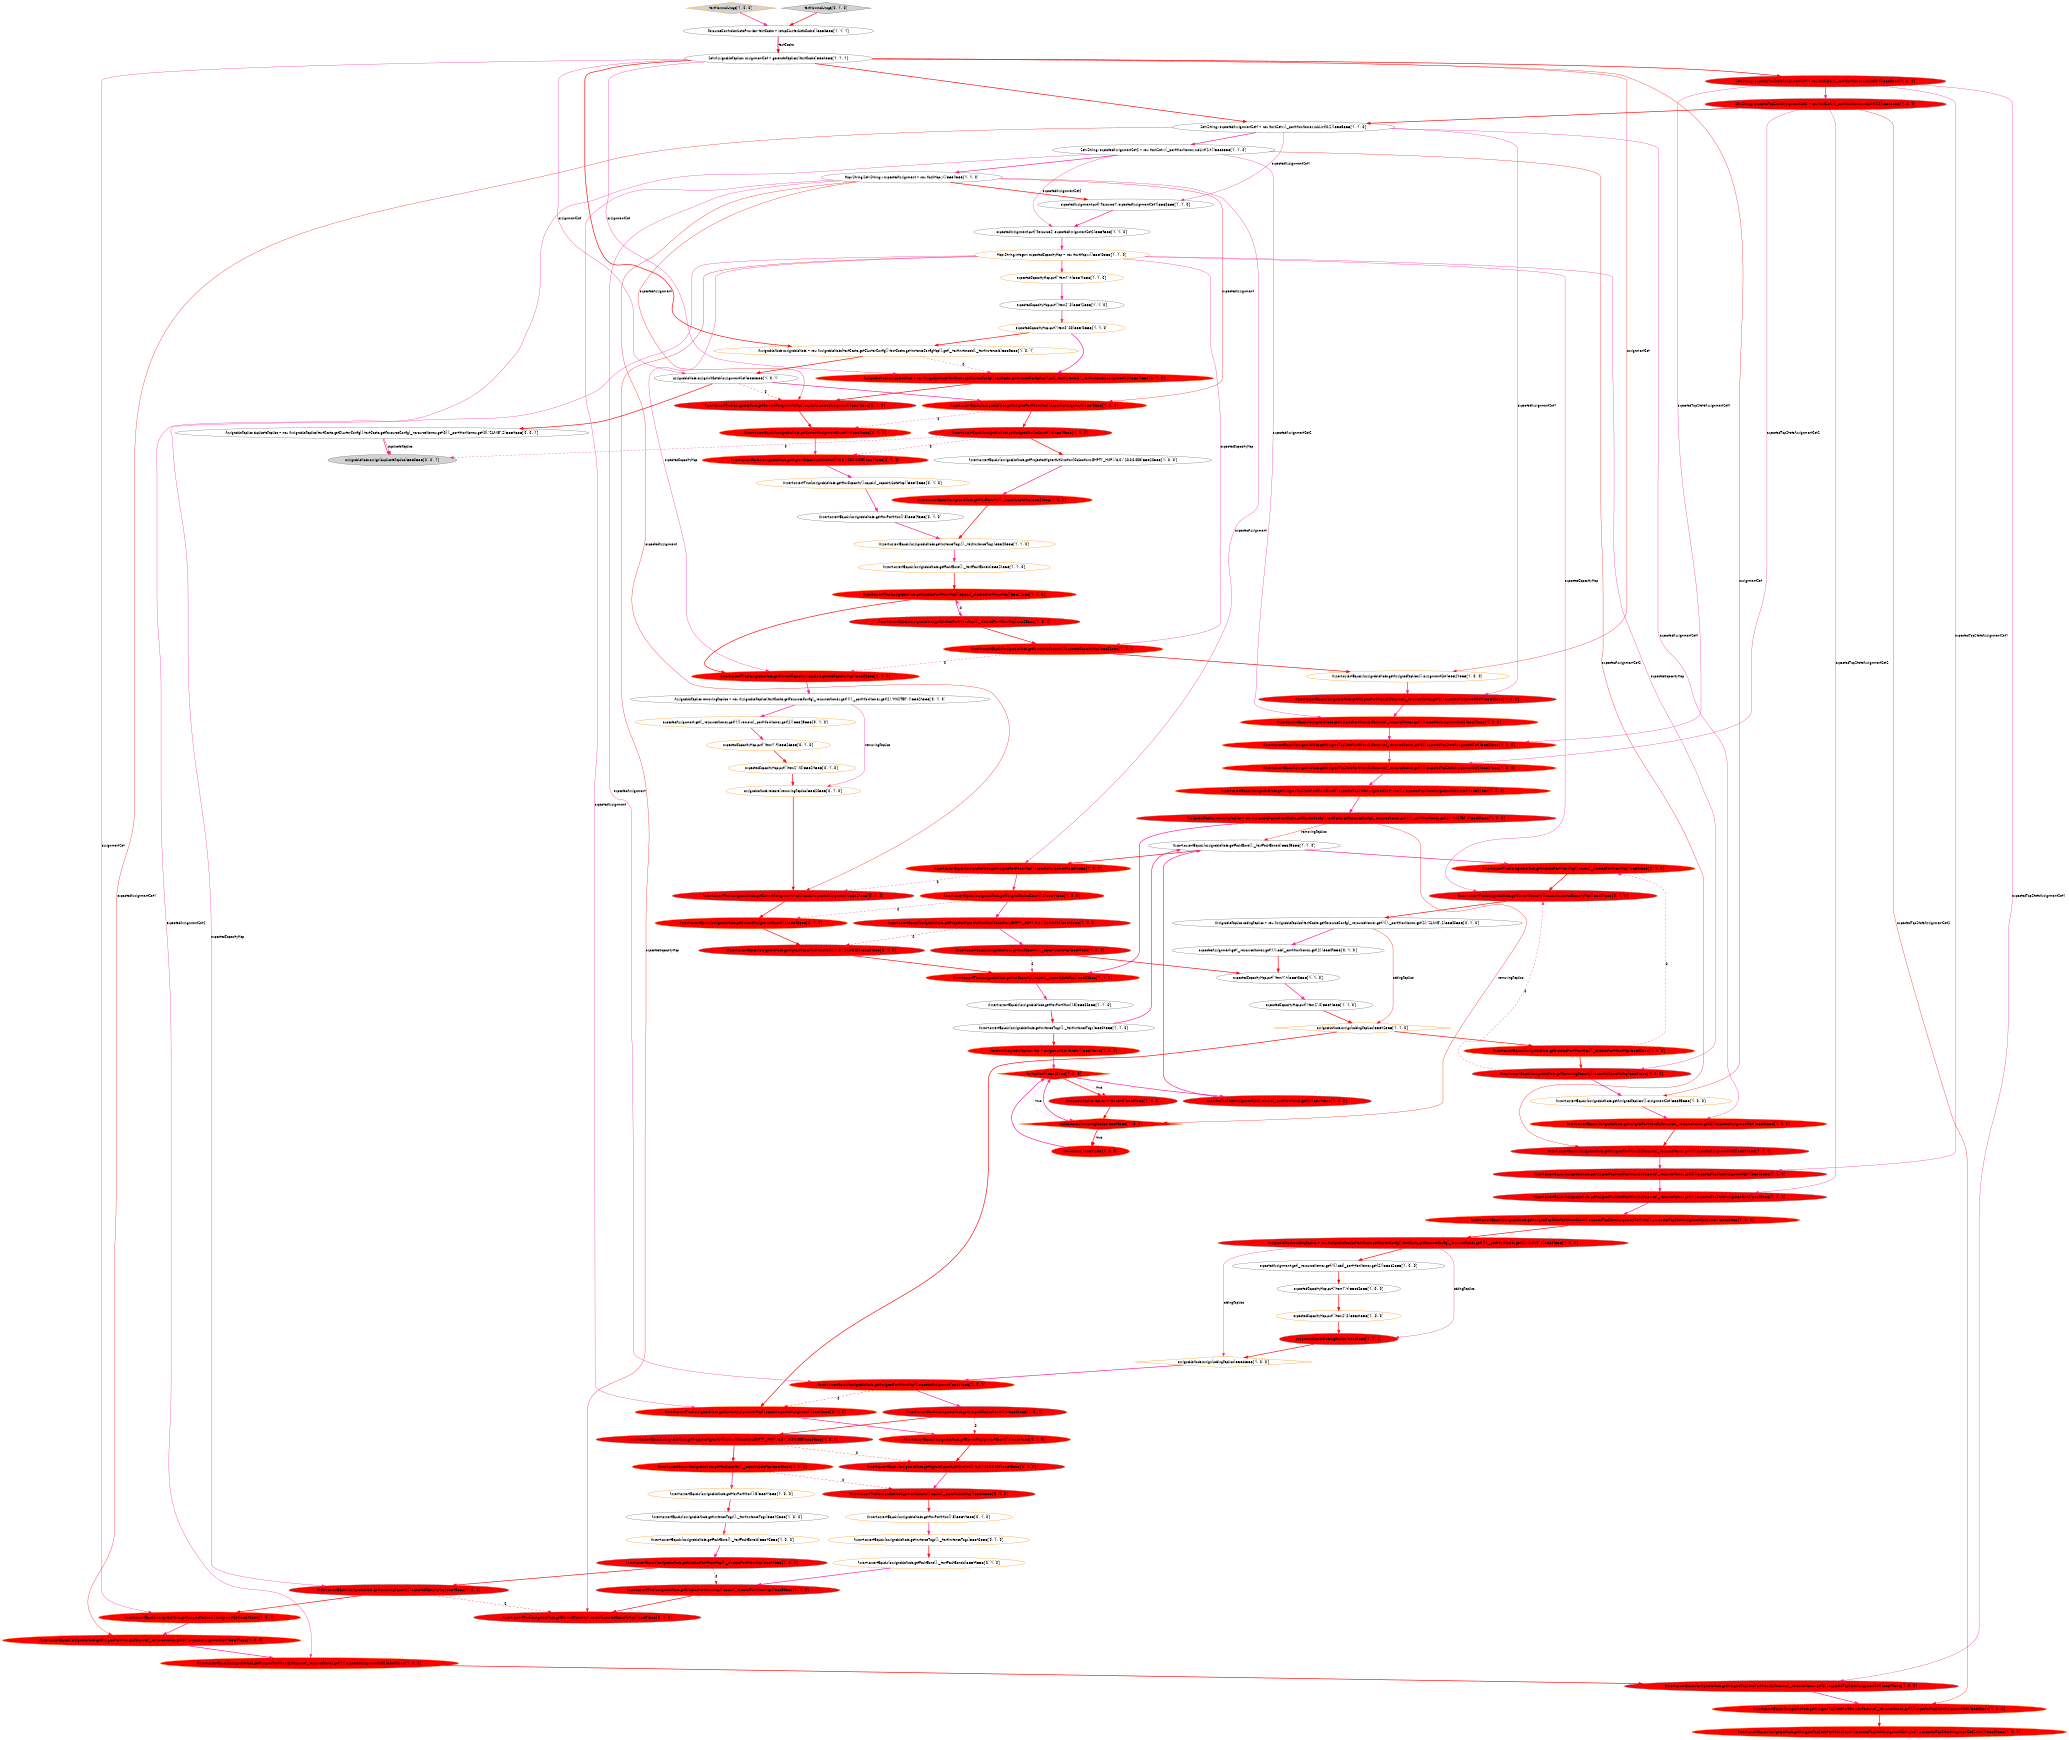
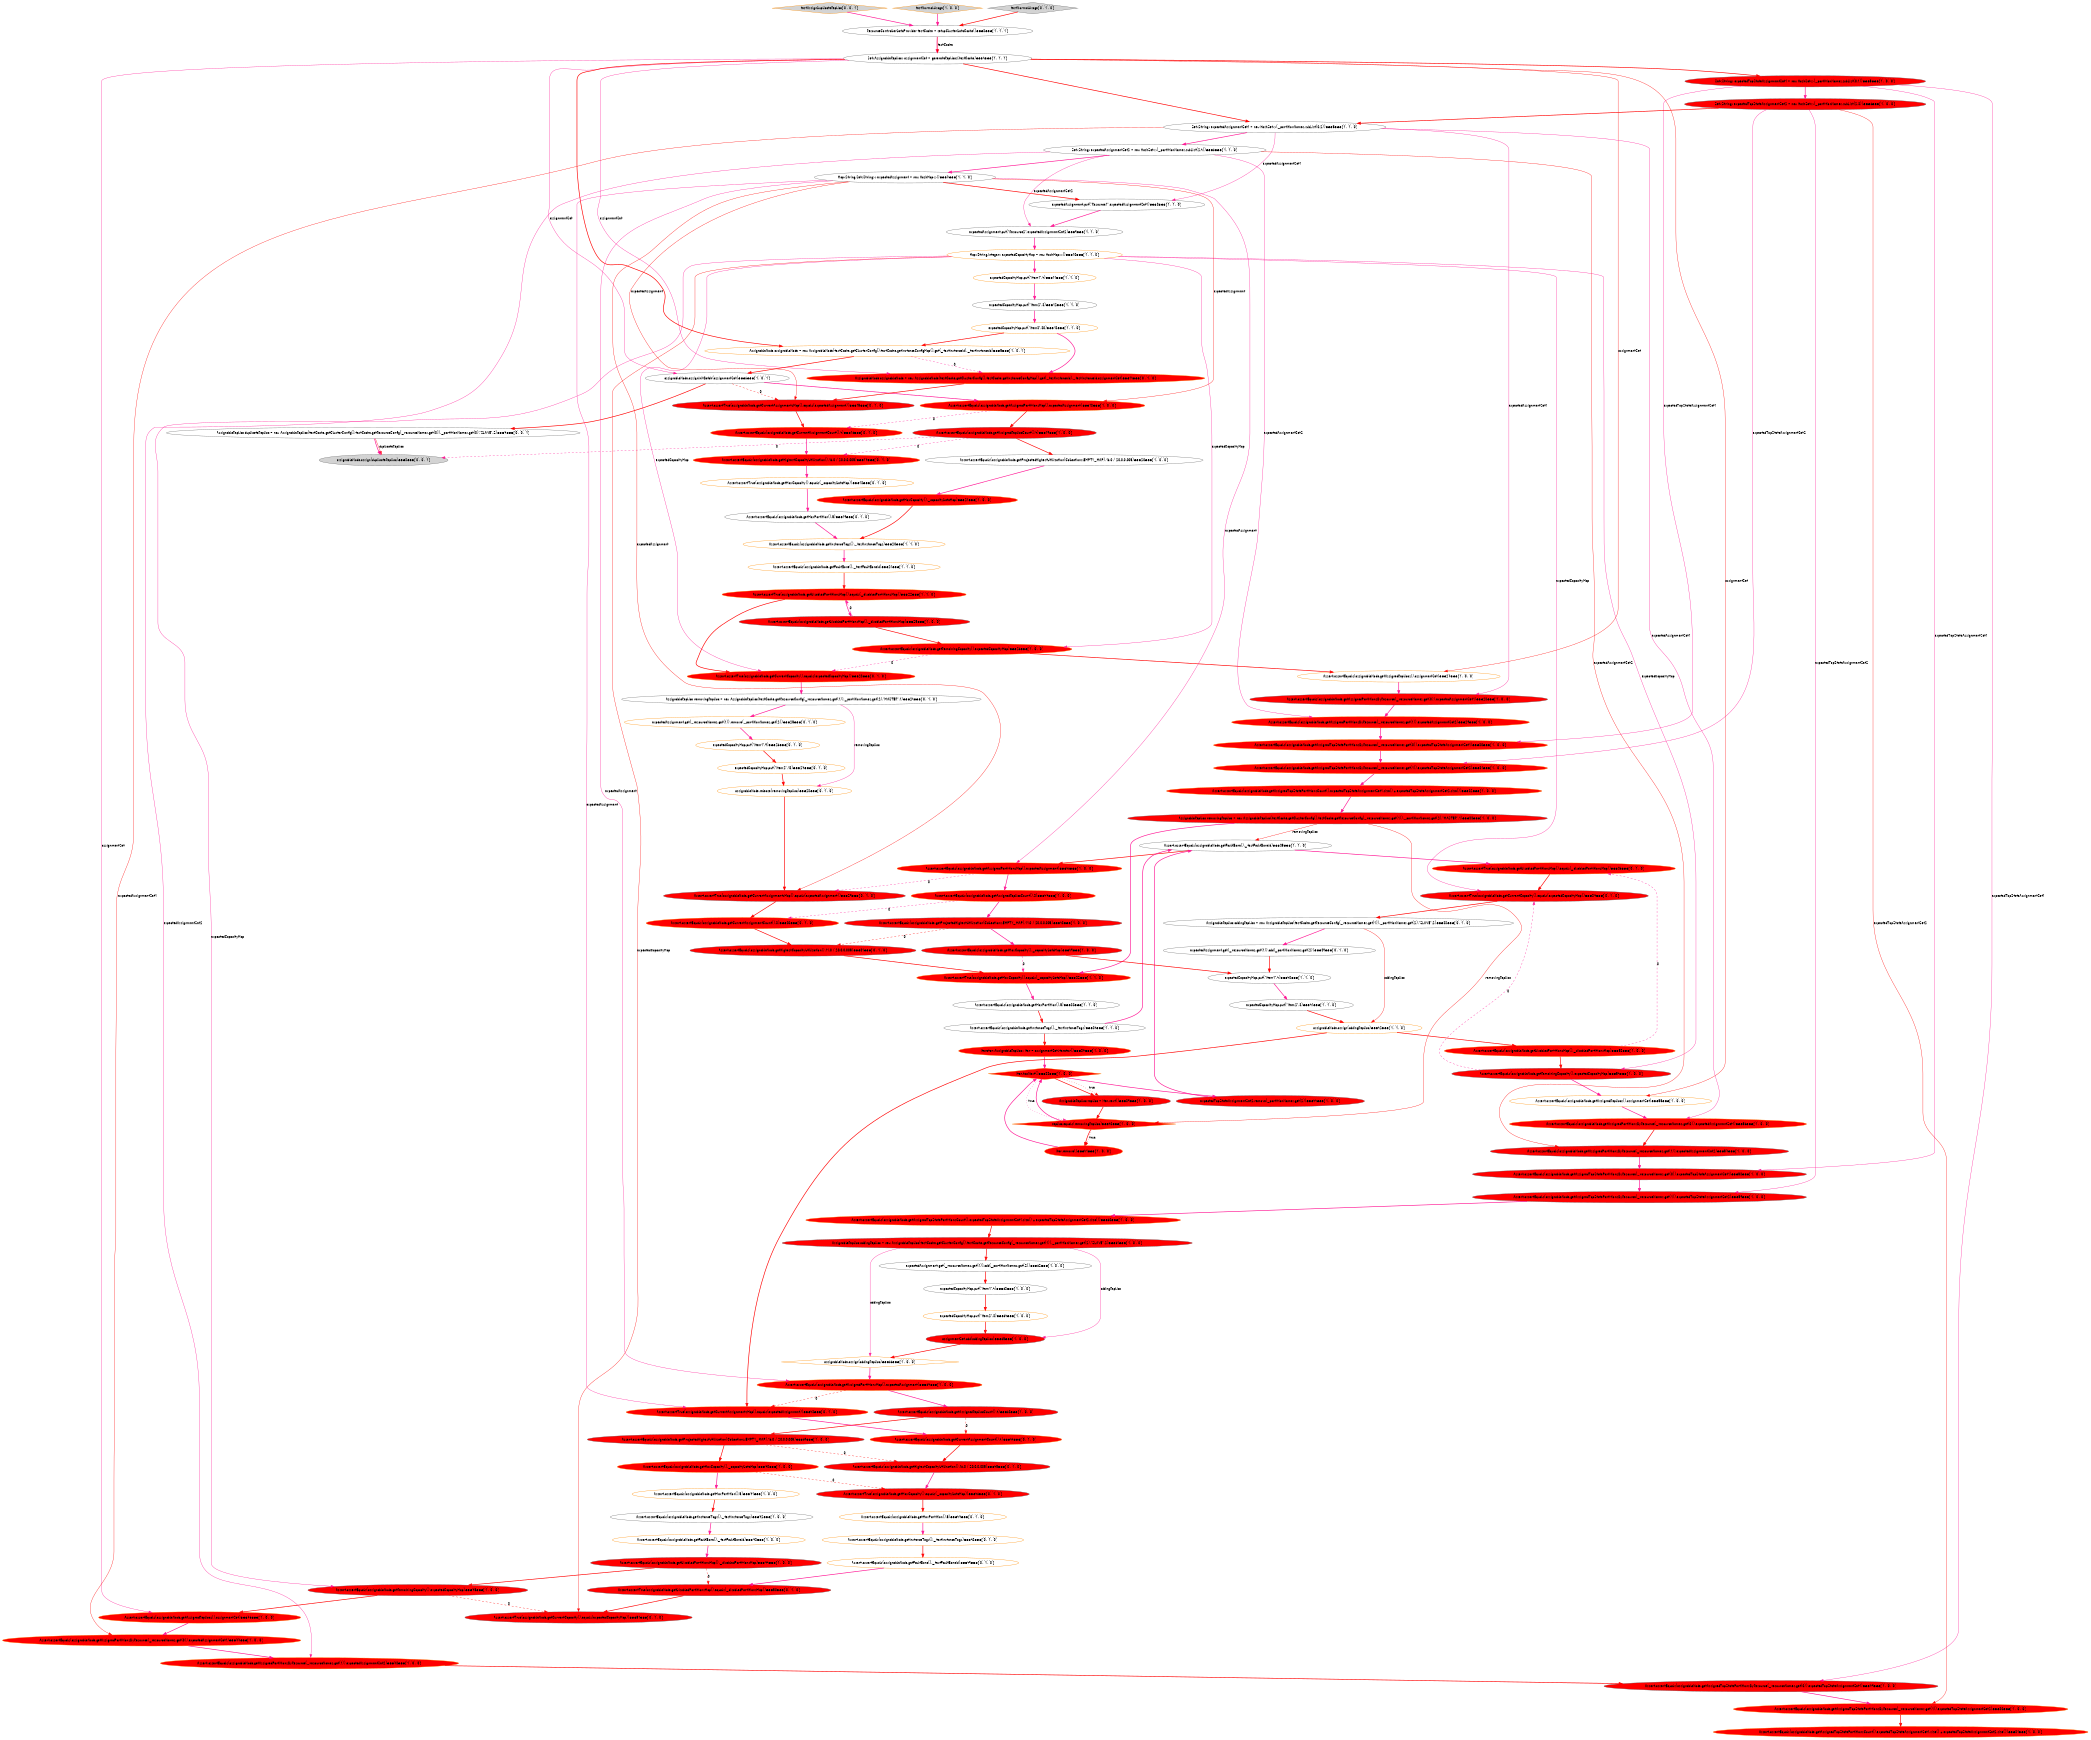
none -> (830, 8)
(1363, 1028) -> (1359, 1028)
